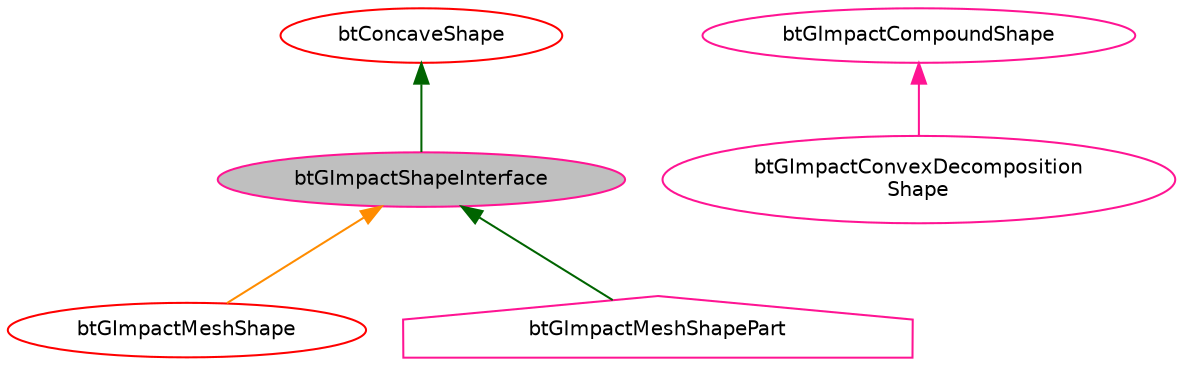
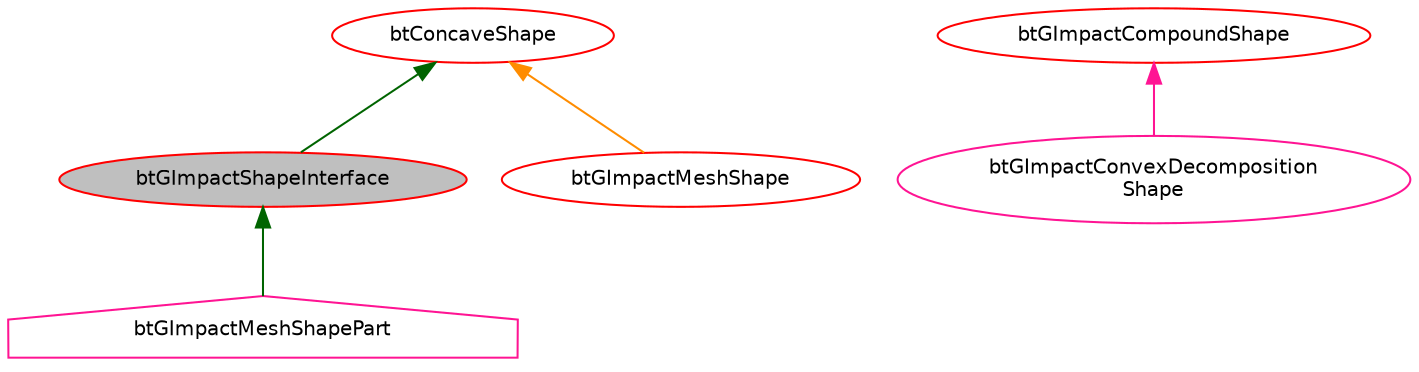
(919, 36) -> (1154, 36)
(421, 180) -> (263, 180)
(295, 260) -> (586, 113)
